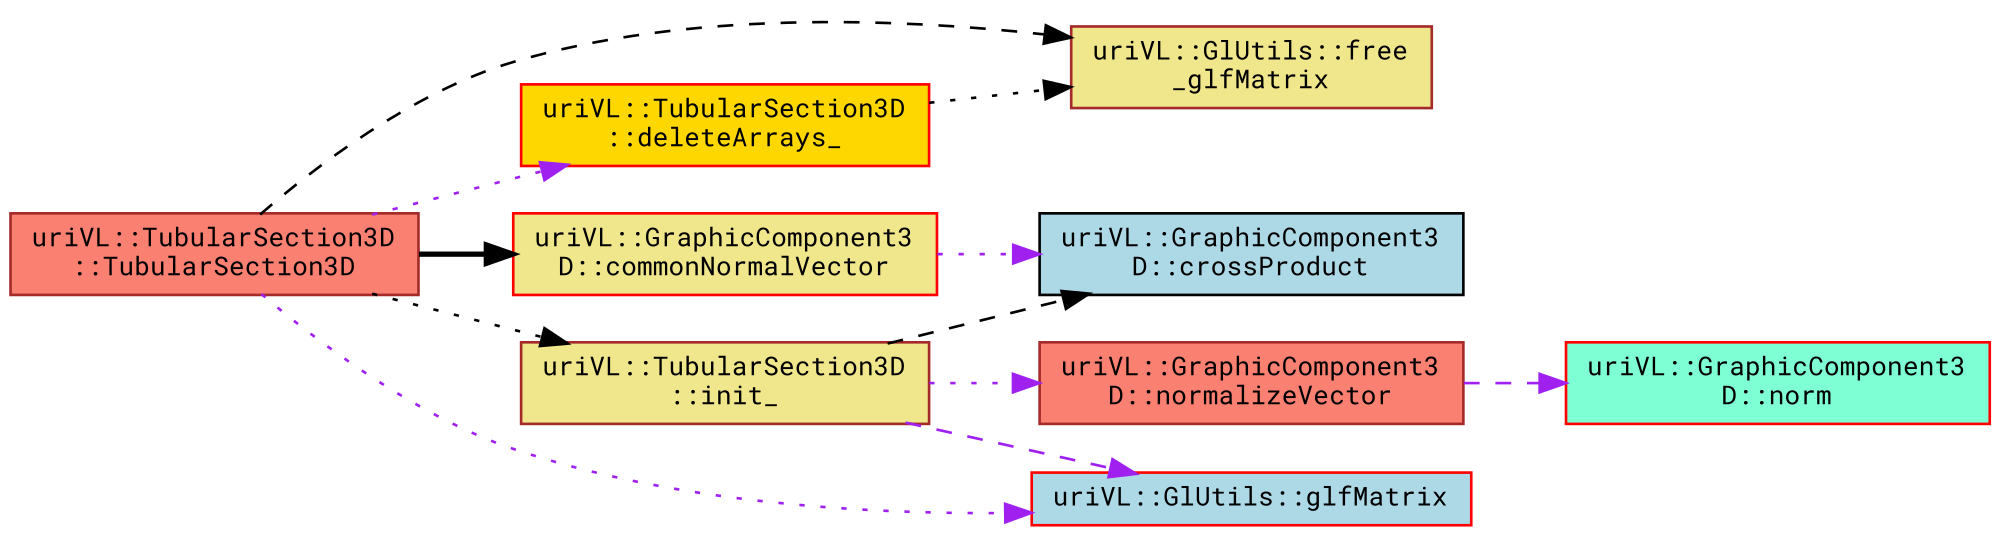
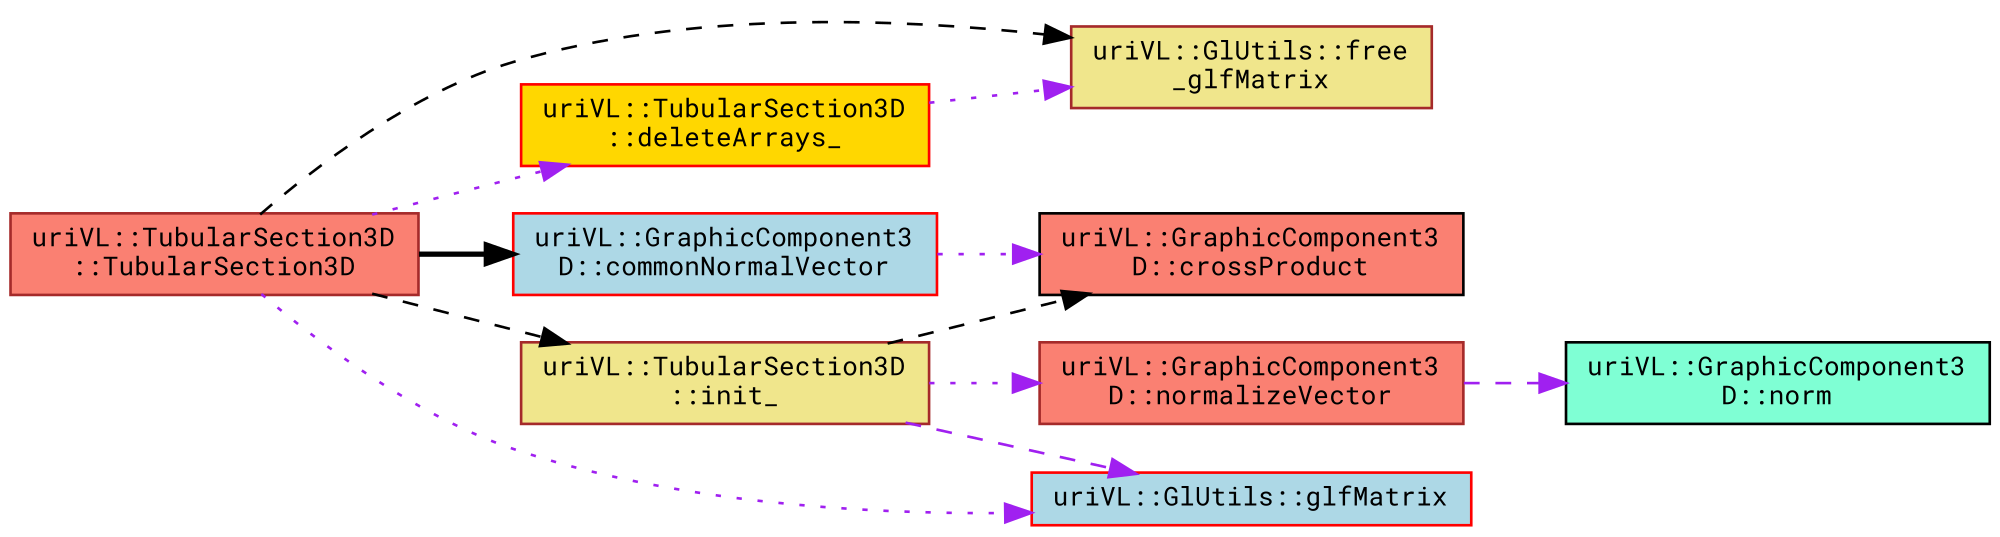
(986, 96) -> (986, 96)
(725, 254) -> (725, 254)
(1251, 254) -> (1251, 254)
(457, 315) -> (457, 315)
(1778, 383) -> (1778, 383)
